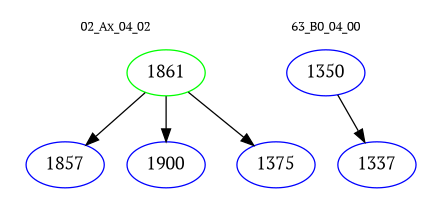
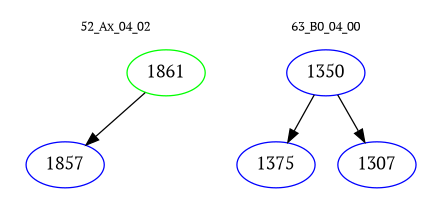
(116, 27) -> (116, 27)
(208, 108) -> (304, 113)
(166, 165) -> none
(377, 165) -> (377, 165)
